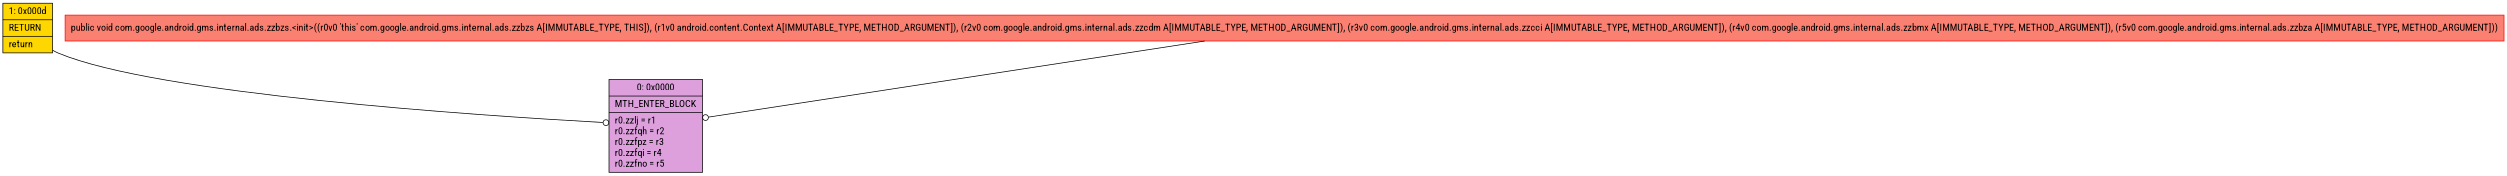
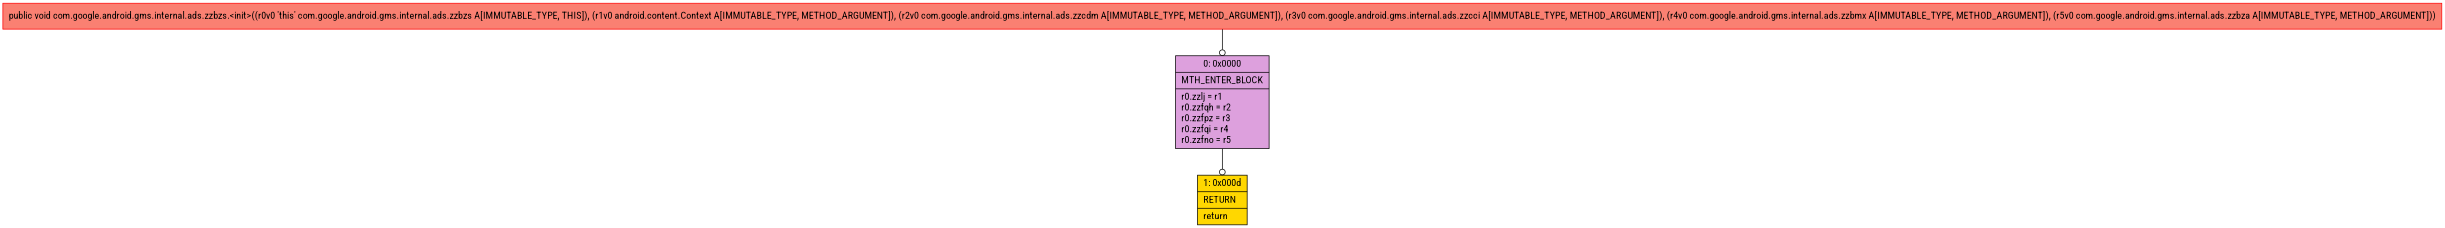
(325, 101) -> (1222, 159)
